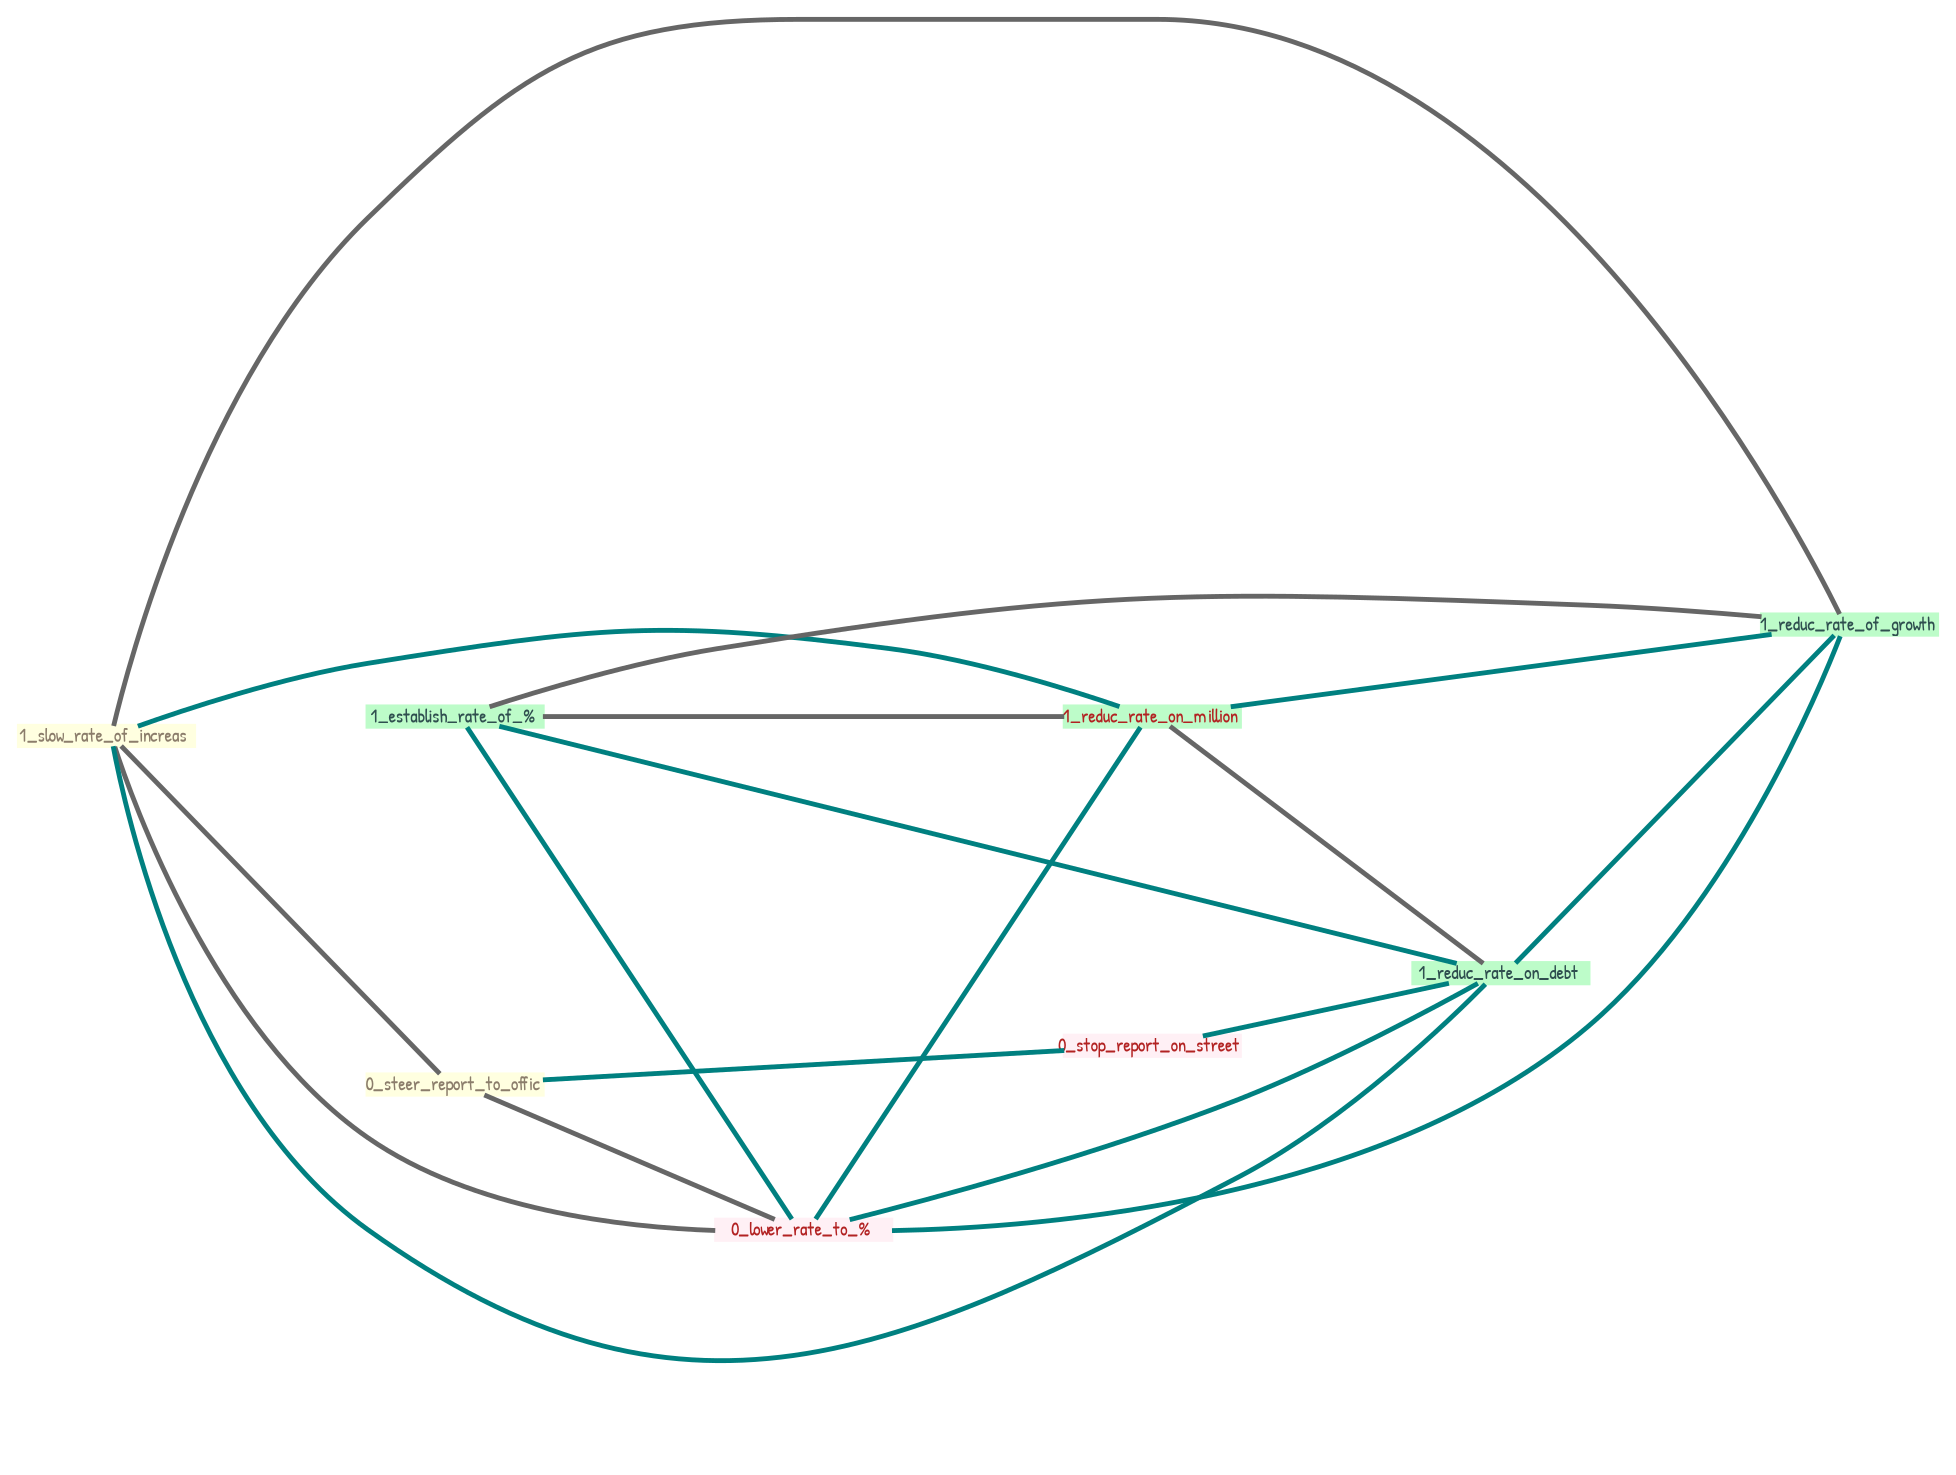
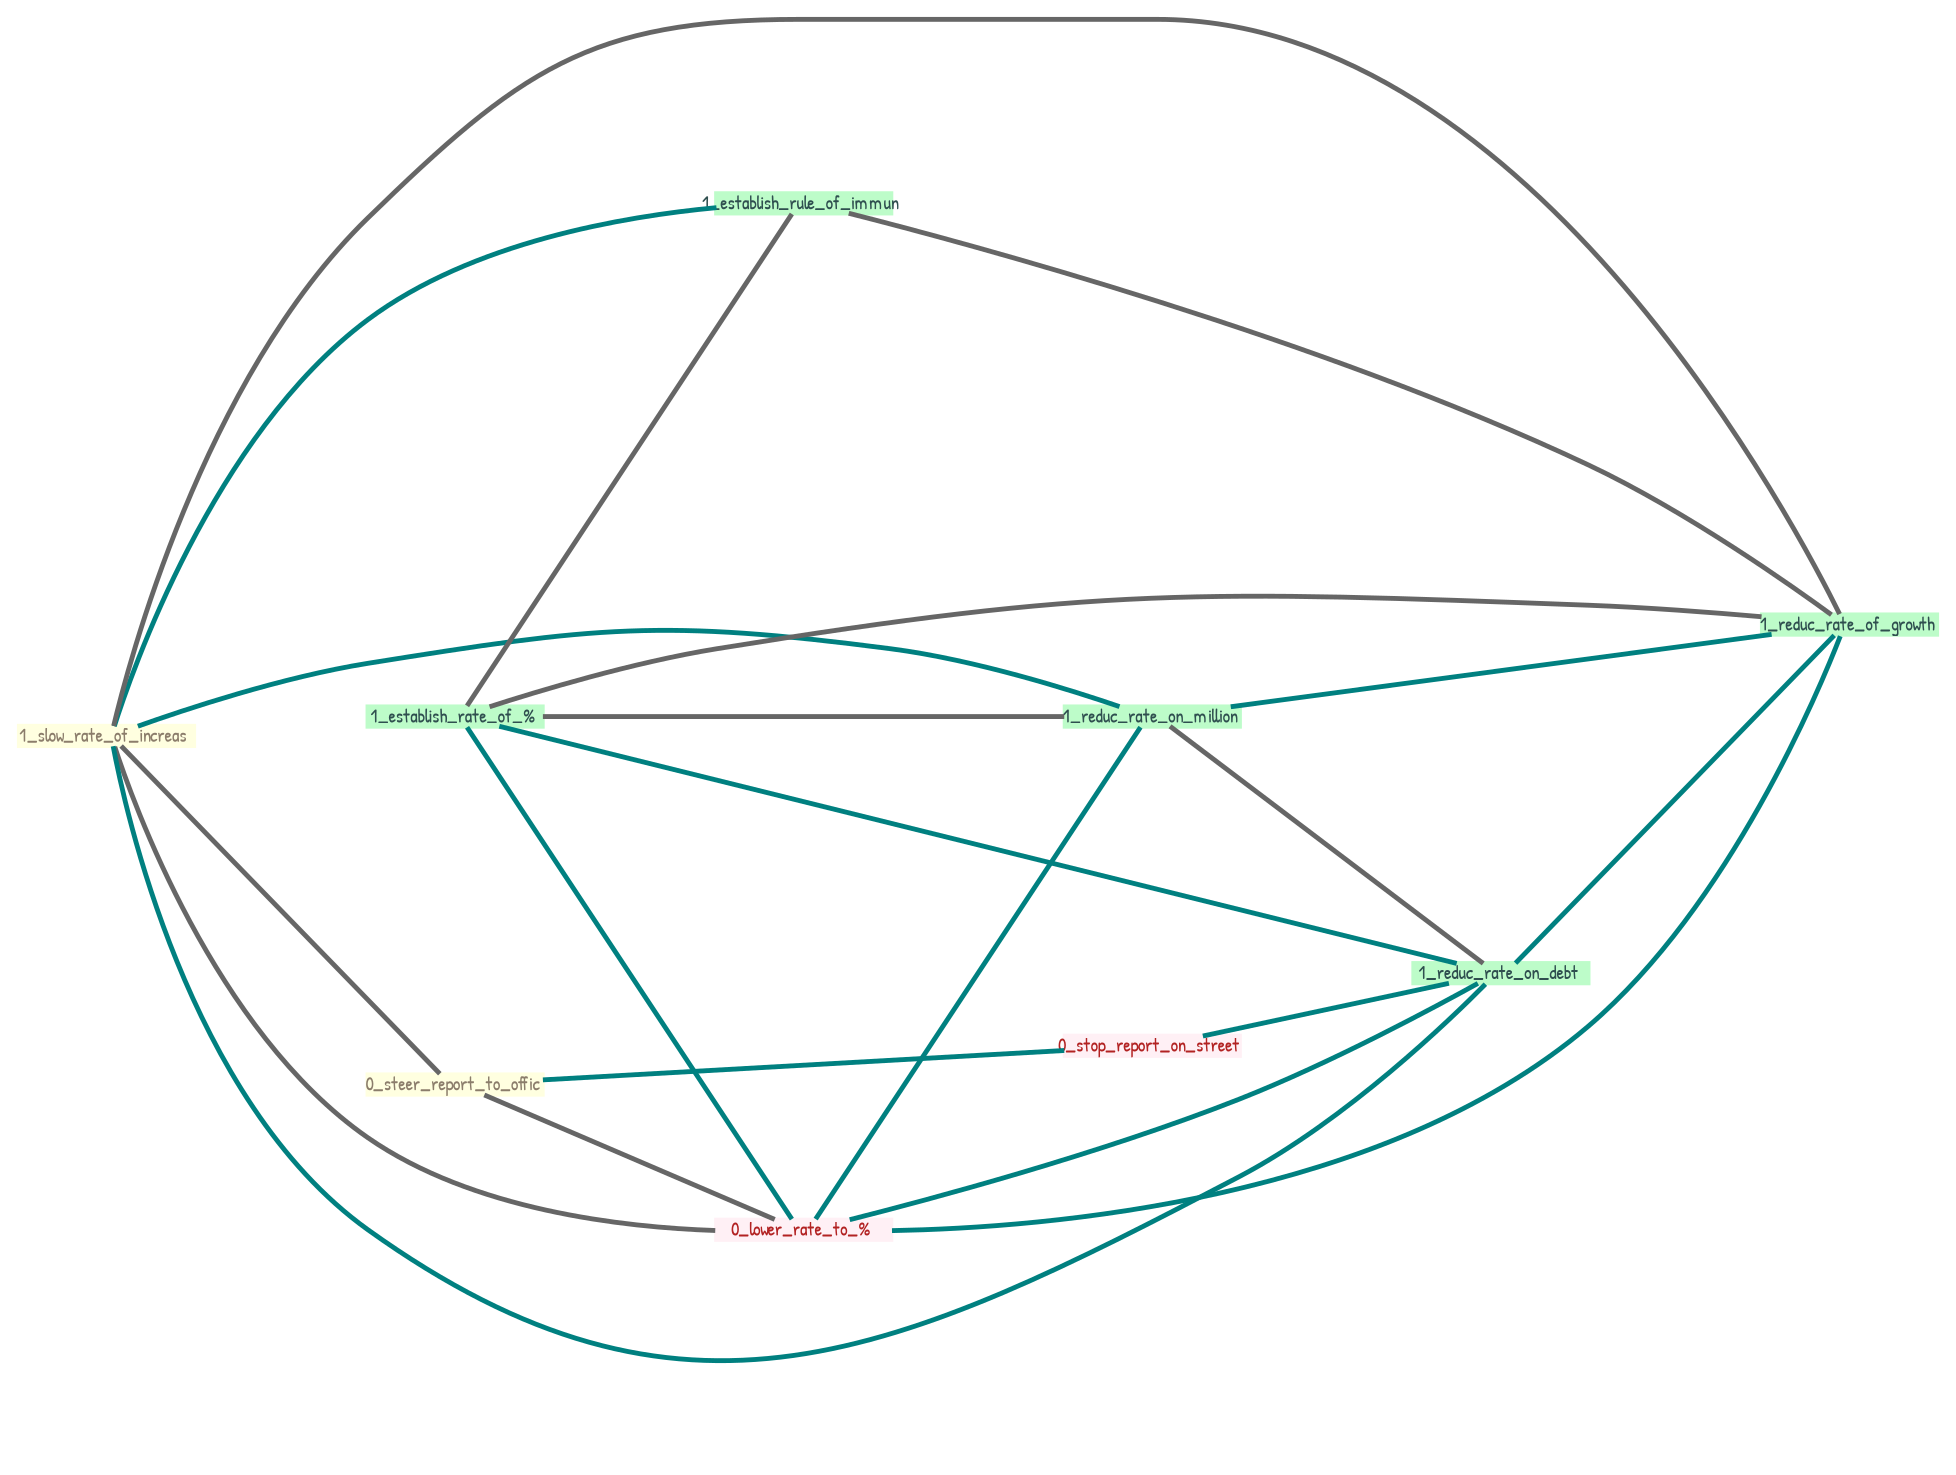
none -> (804, 203)
(1152, 717) -> (1152, 717)
